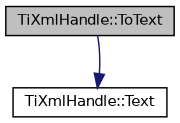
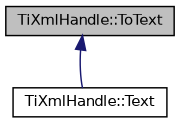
(100, 55) -> (80, 69)
